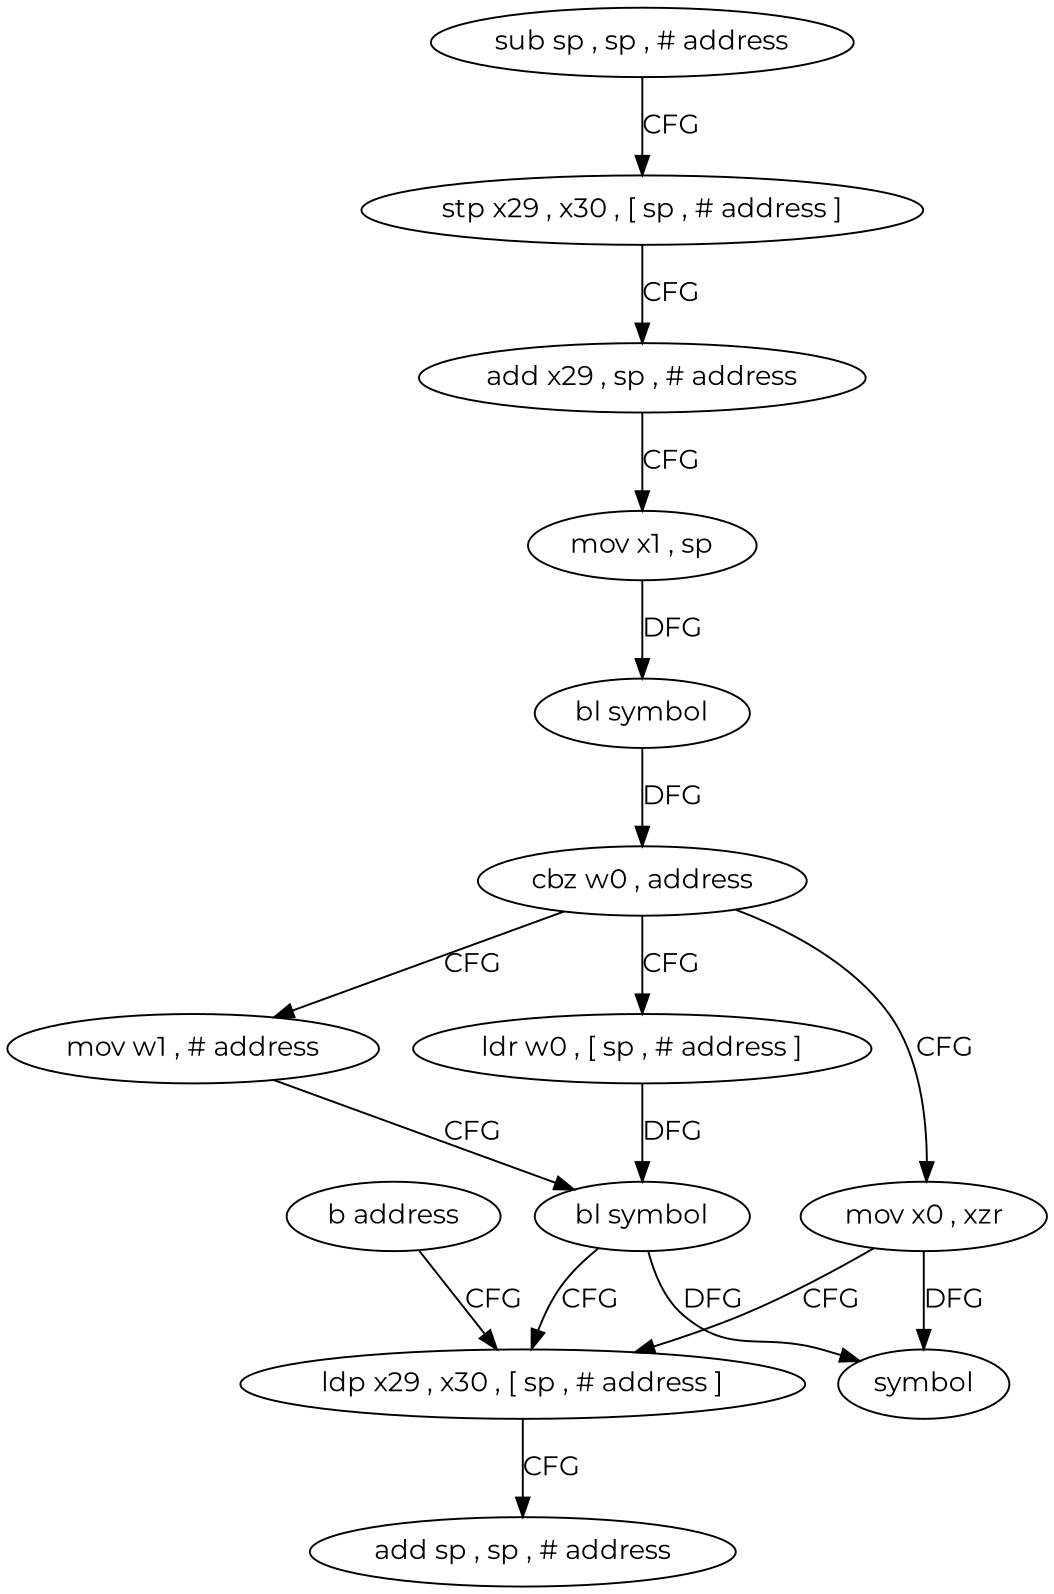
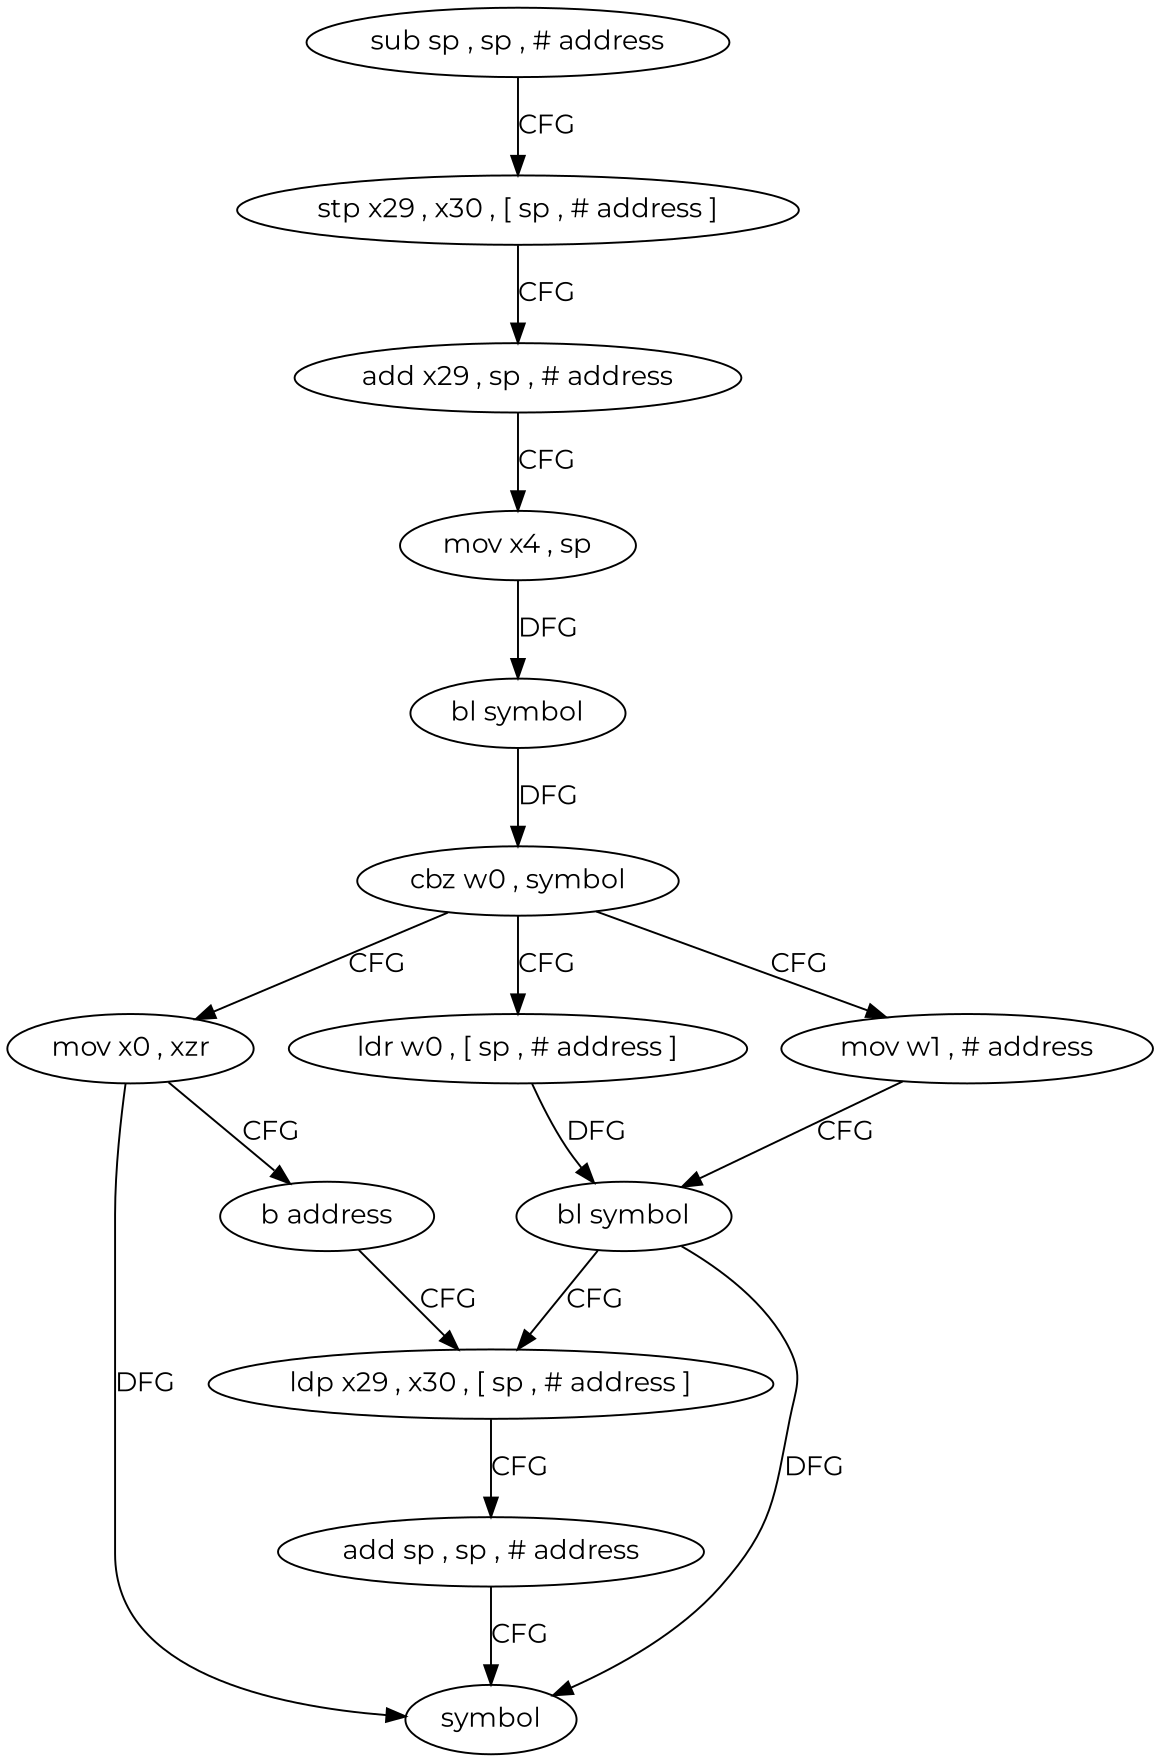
(642, 546) -> (518, 546)
(642, 881) -> (518, 881)
(767, 1304) -> (221, 1126)
none -> (491, 1626)
